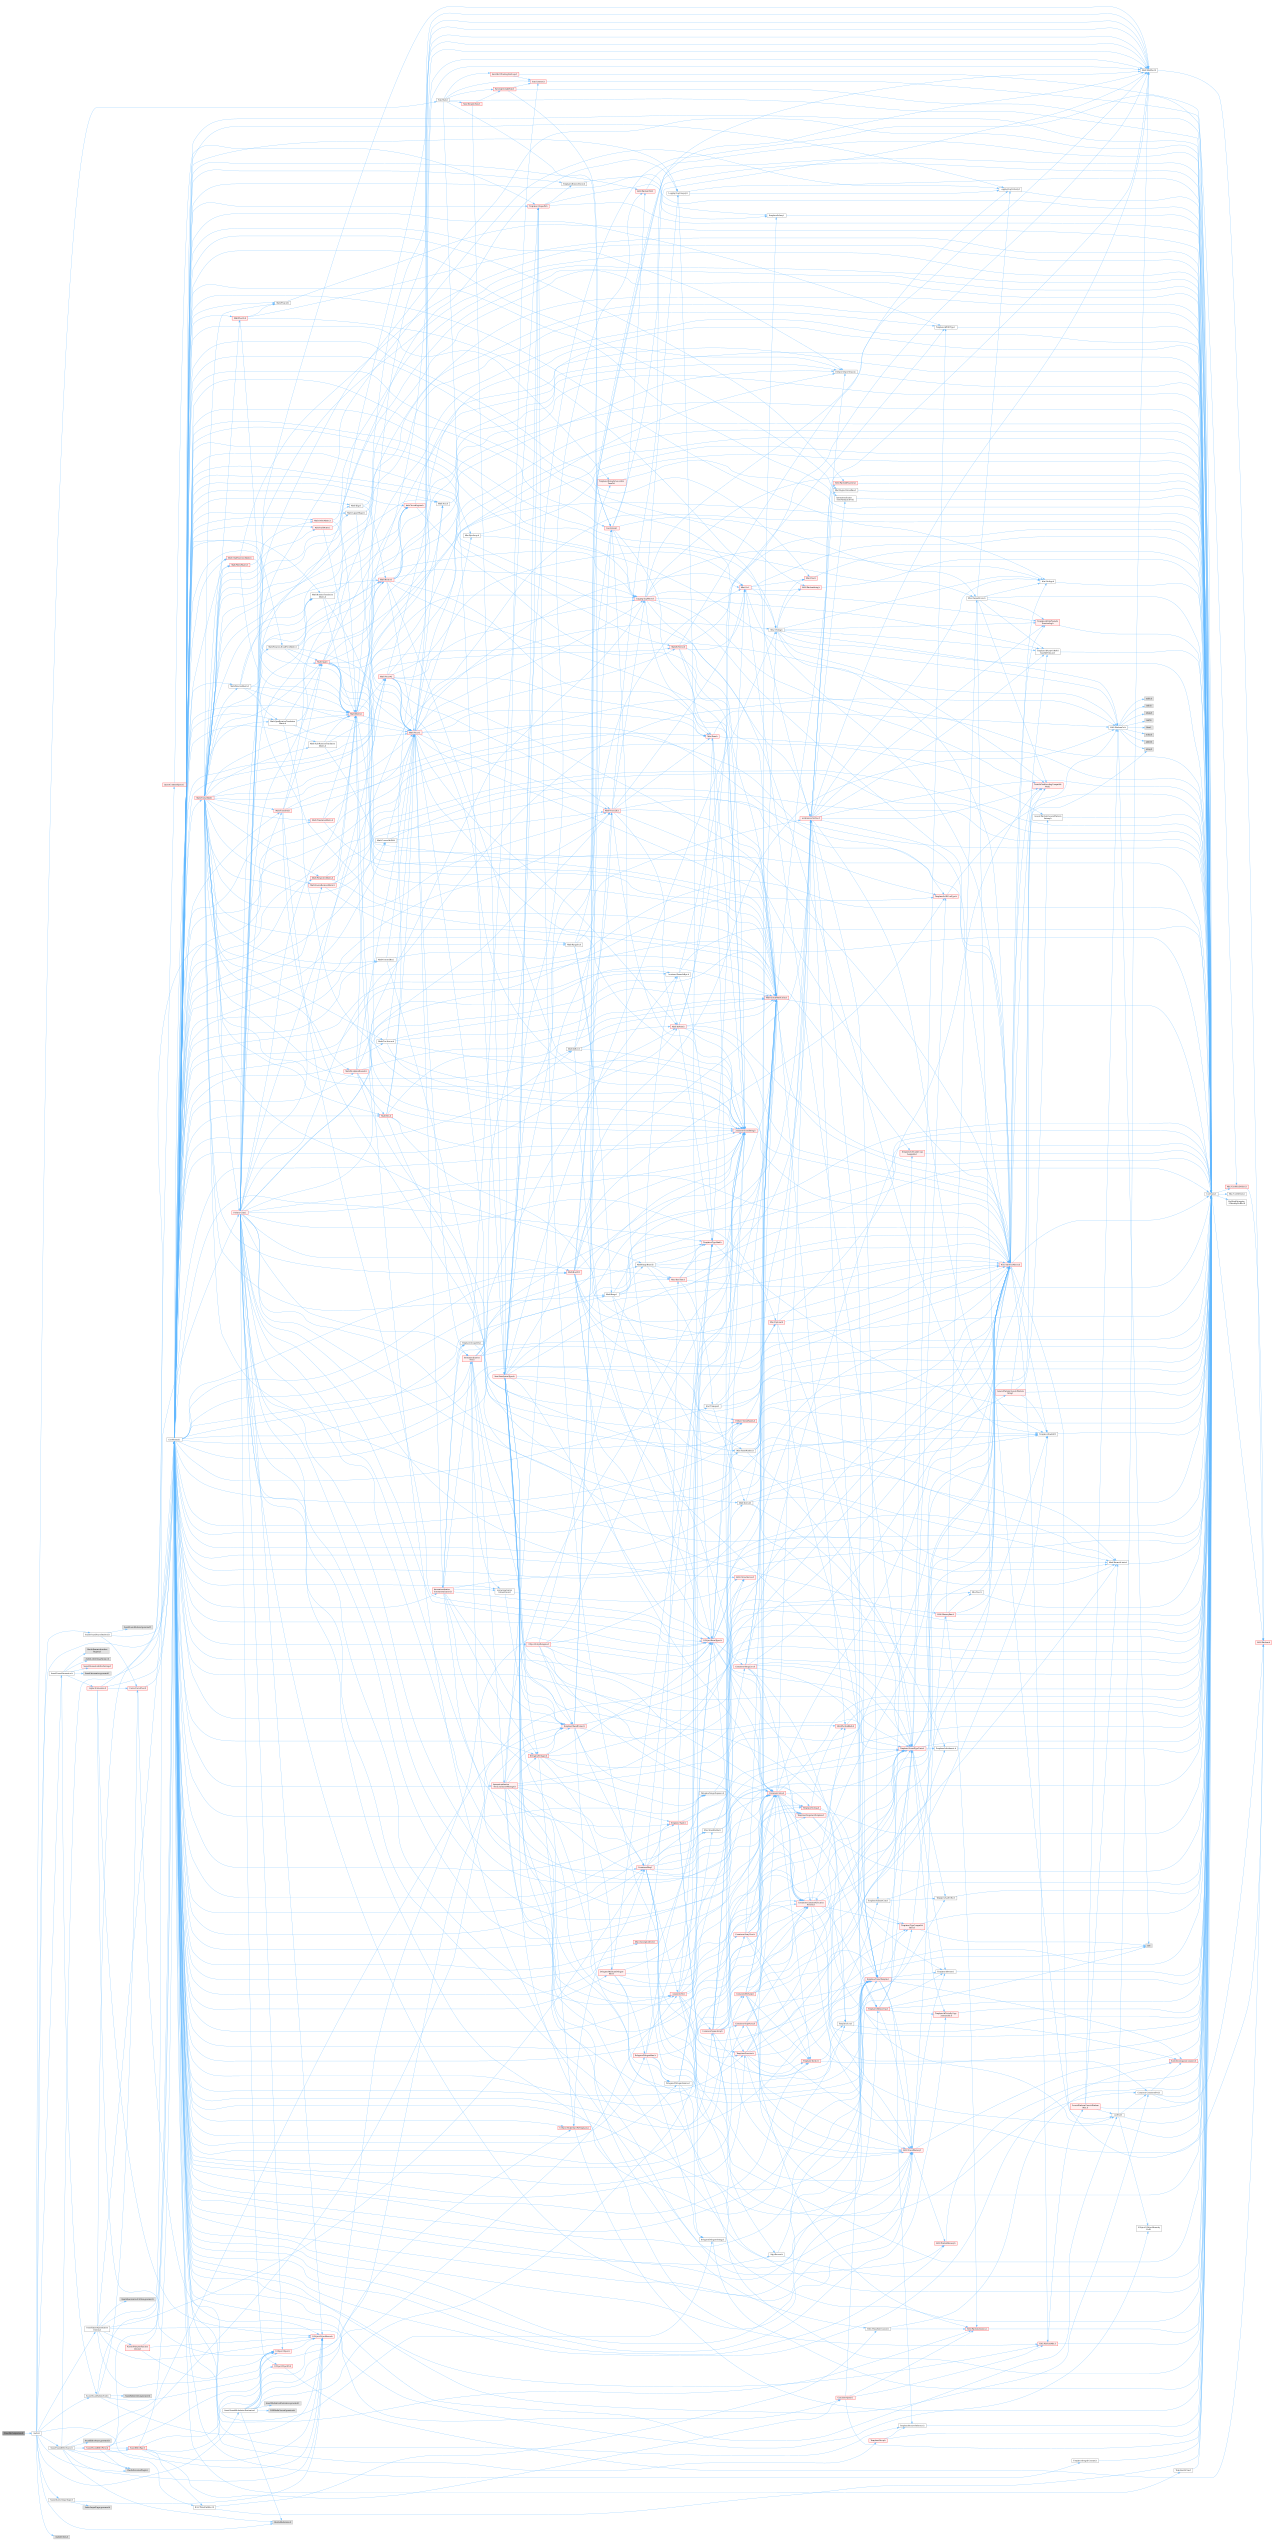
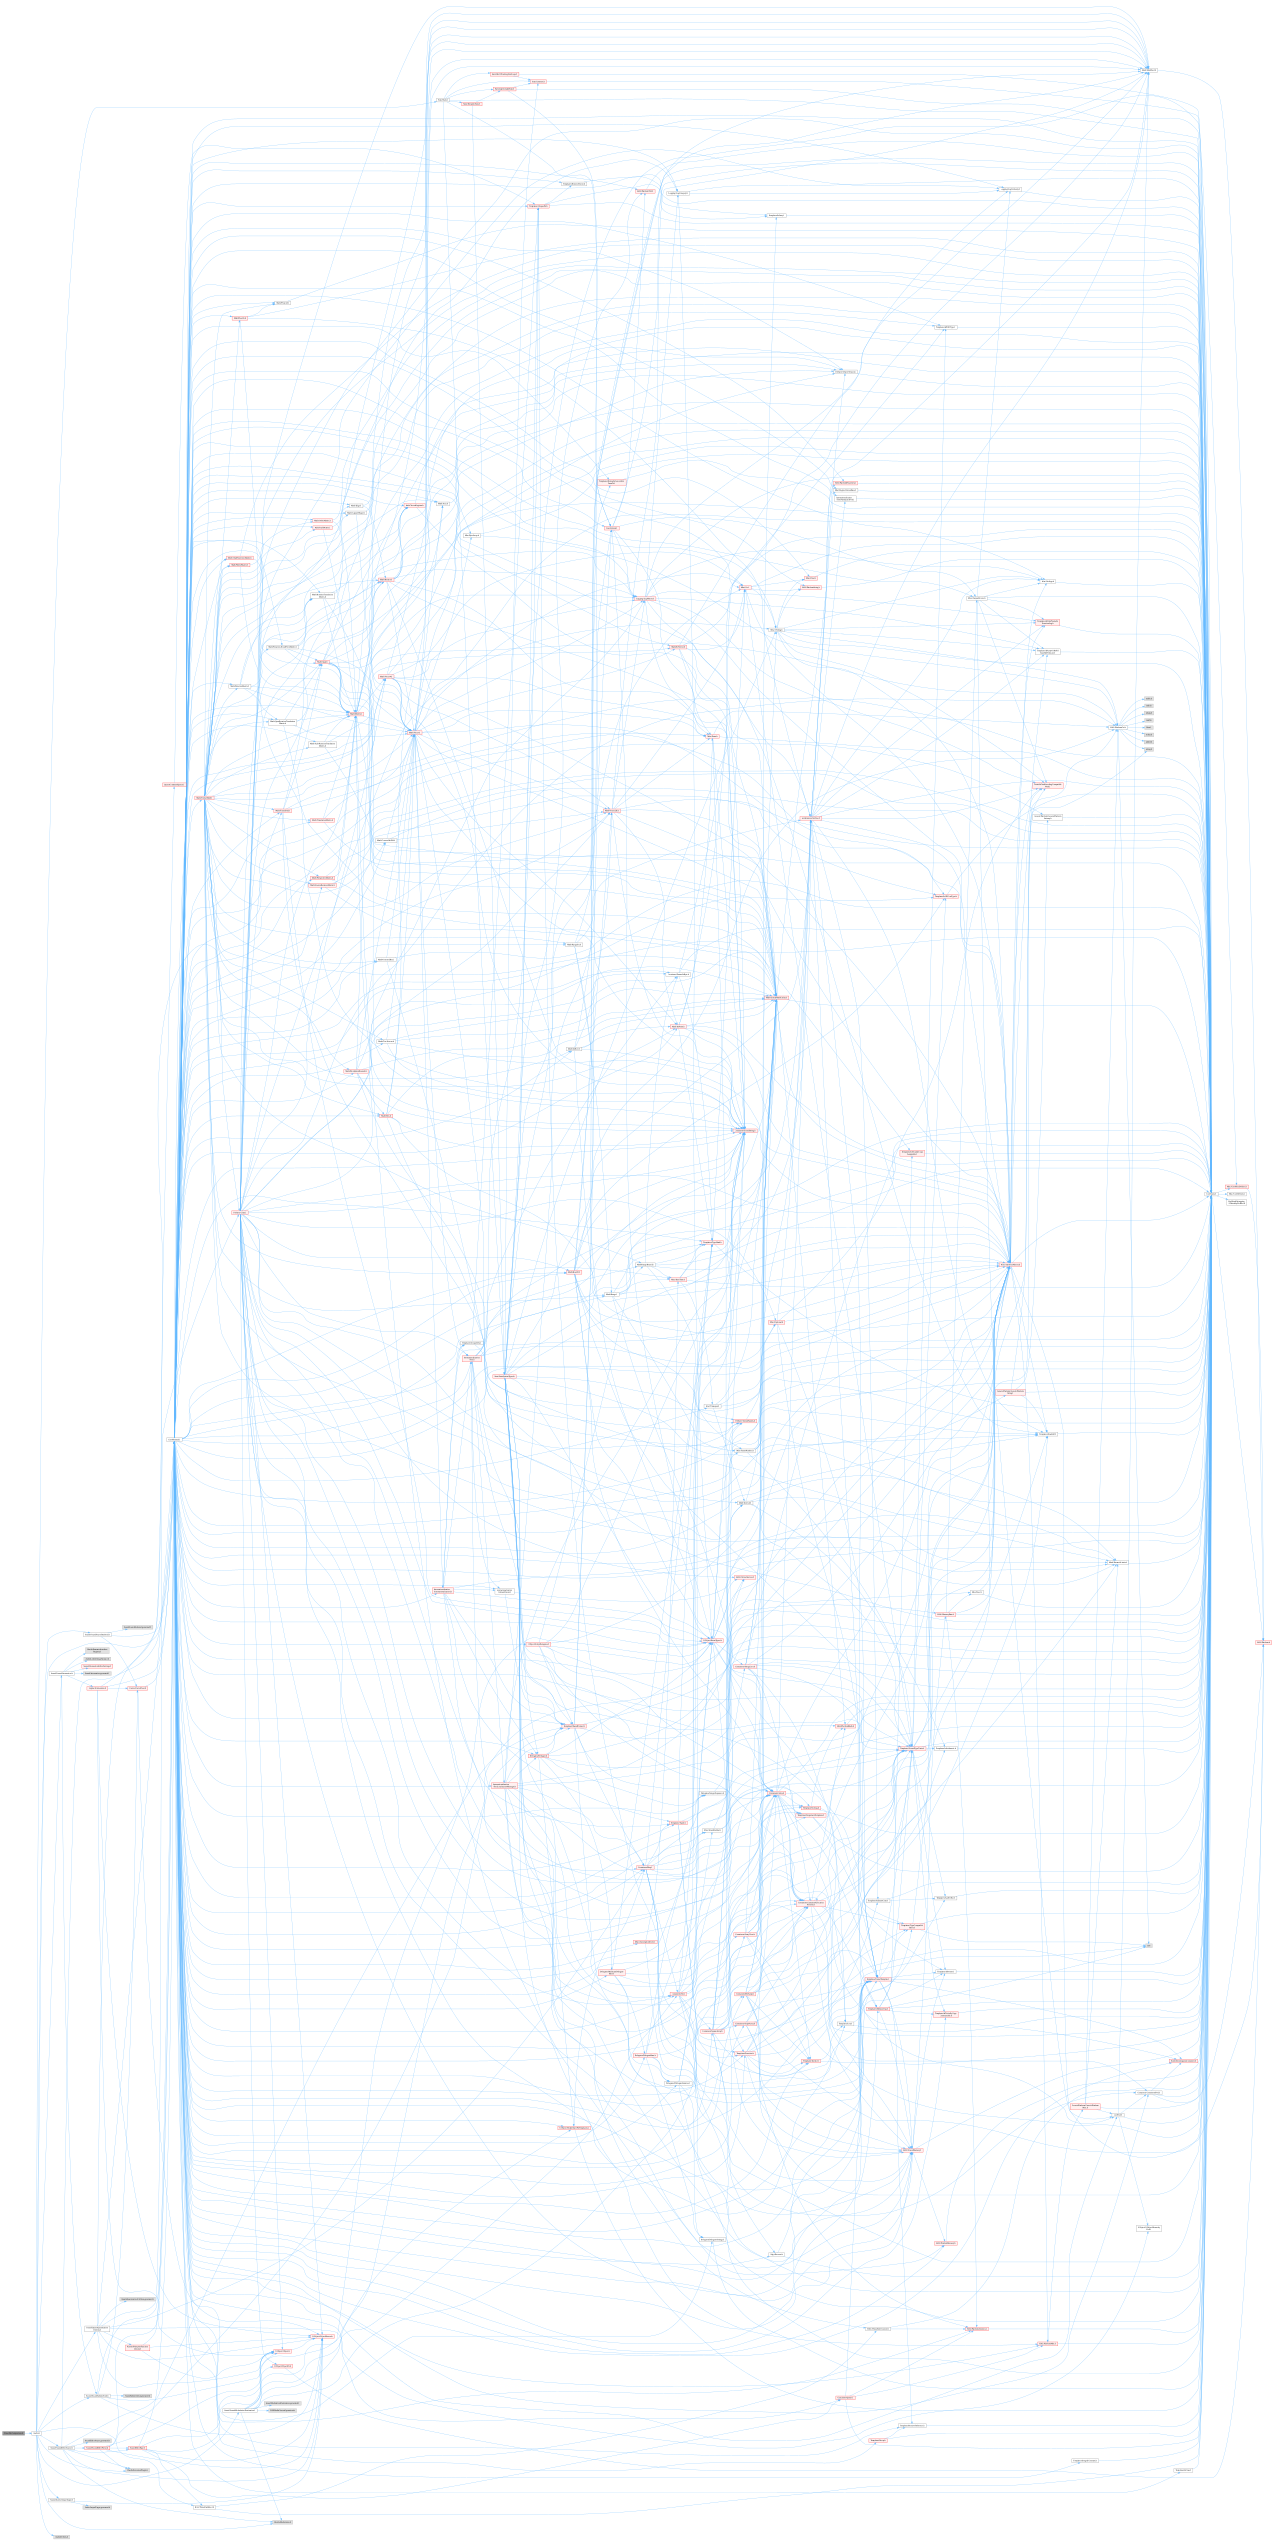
none -> (263, 1341)
